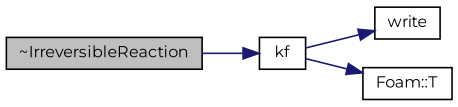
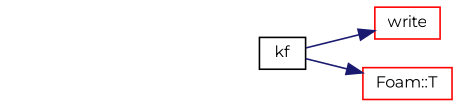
(407, 23) -> (407, 23)
(104, 53) -> none
(407, 84) -> (407, 84)
